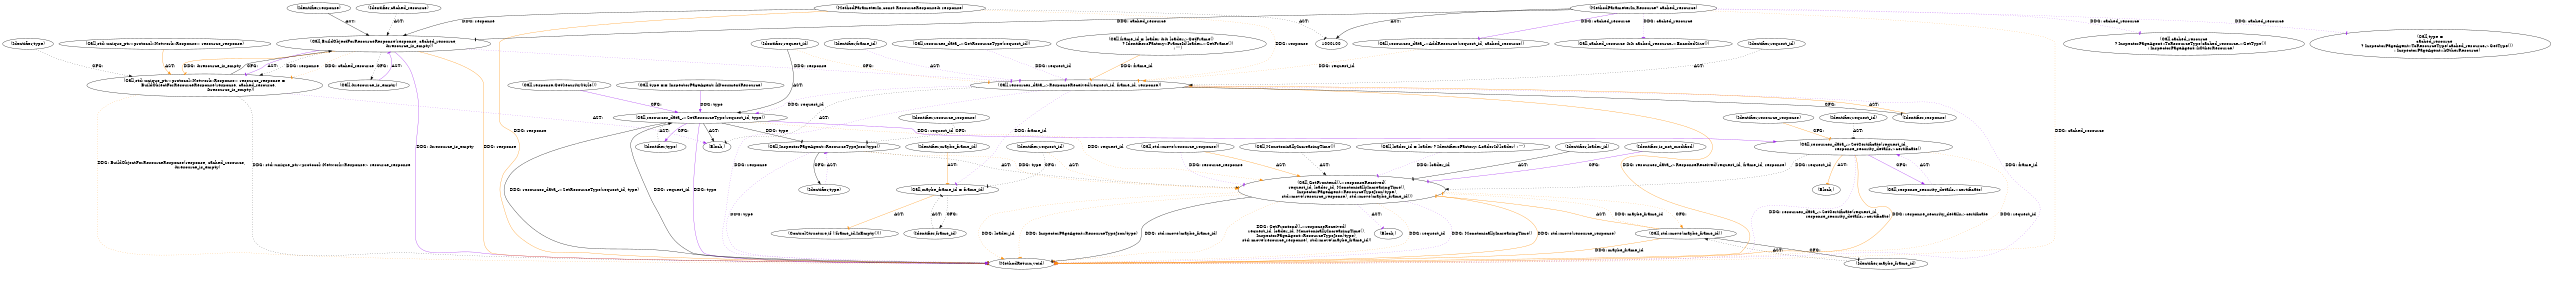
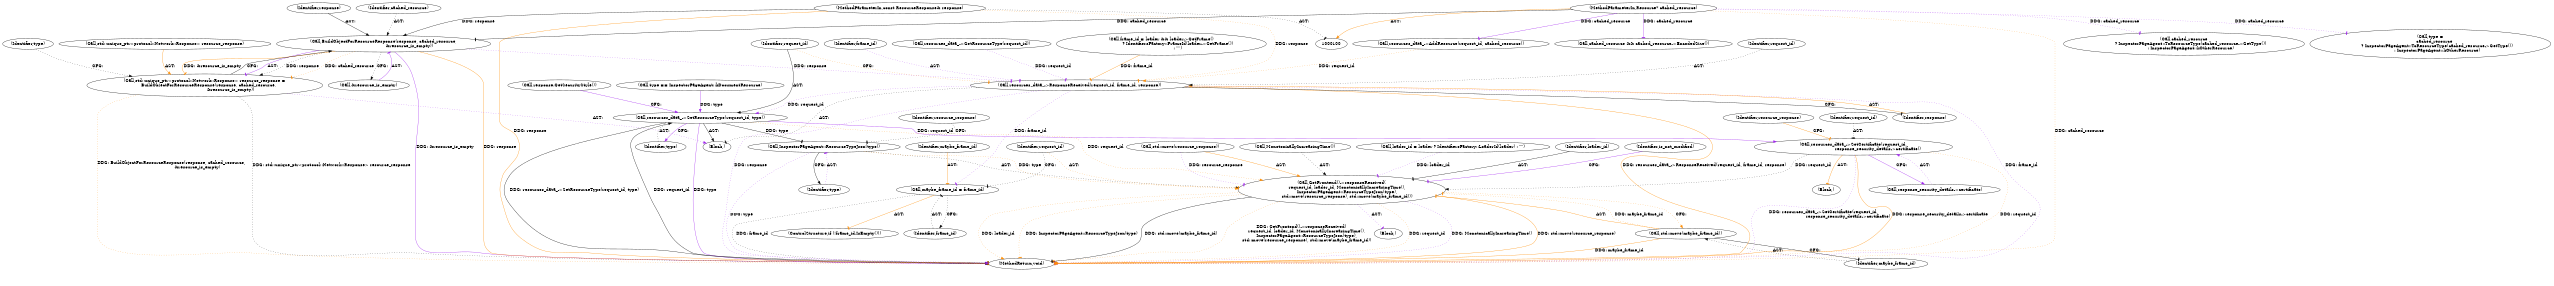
(1441, 14) -> (1441, 14)
(1643, 25) -> (1643, 25)
none -> (757, 250)
